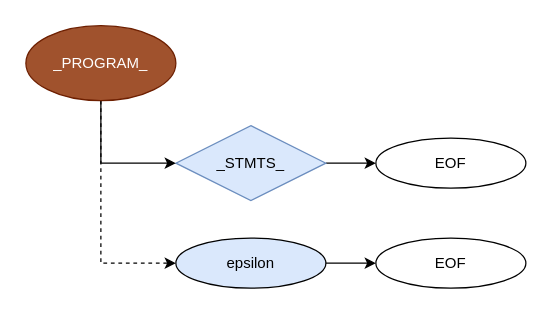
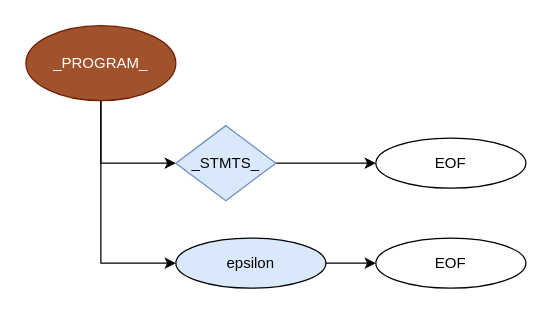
(251, 163) -> (226, 163)
(101, 246) -> (101, 246)
